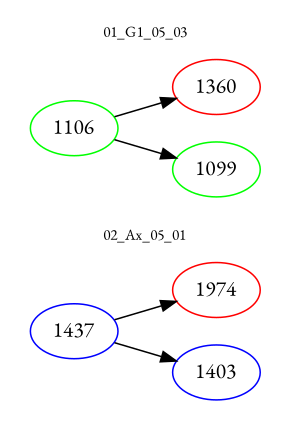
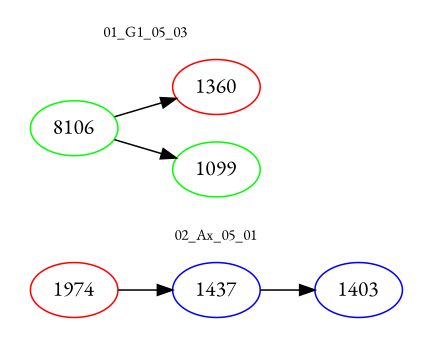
(74, 128) -> (74, 128)
(138, 313) -> (138, 290)
